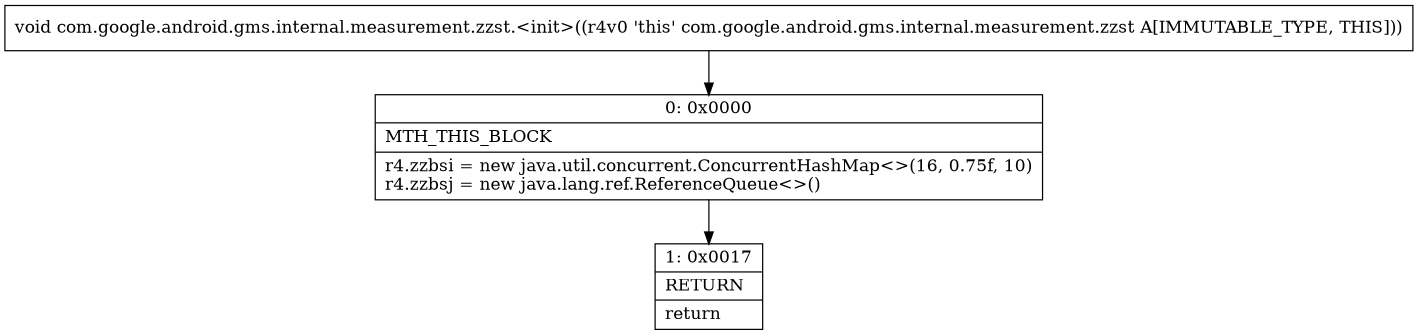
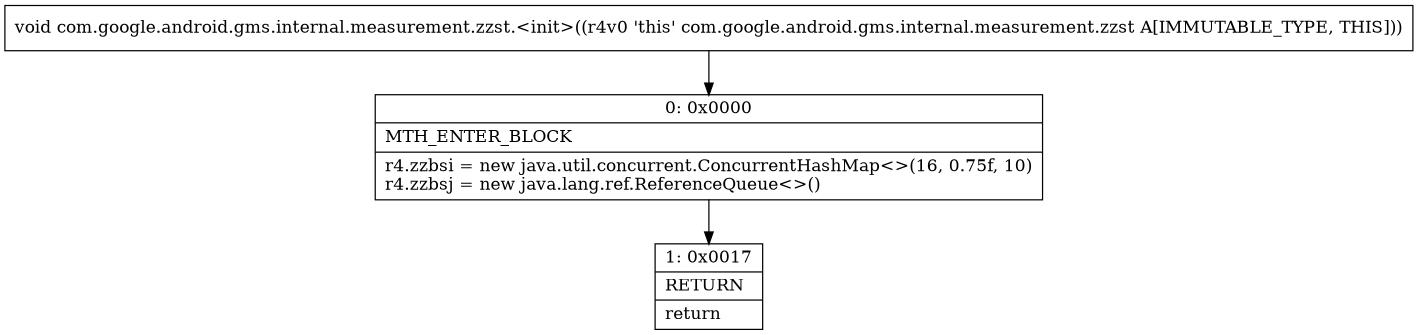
(469, 137) -> (479, 137)
